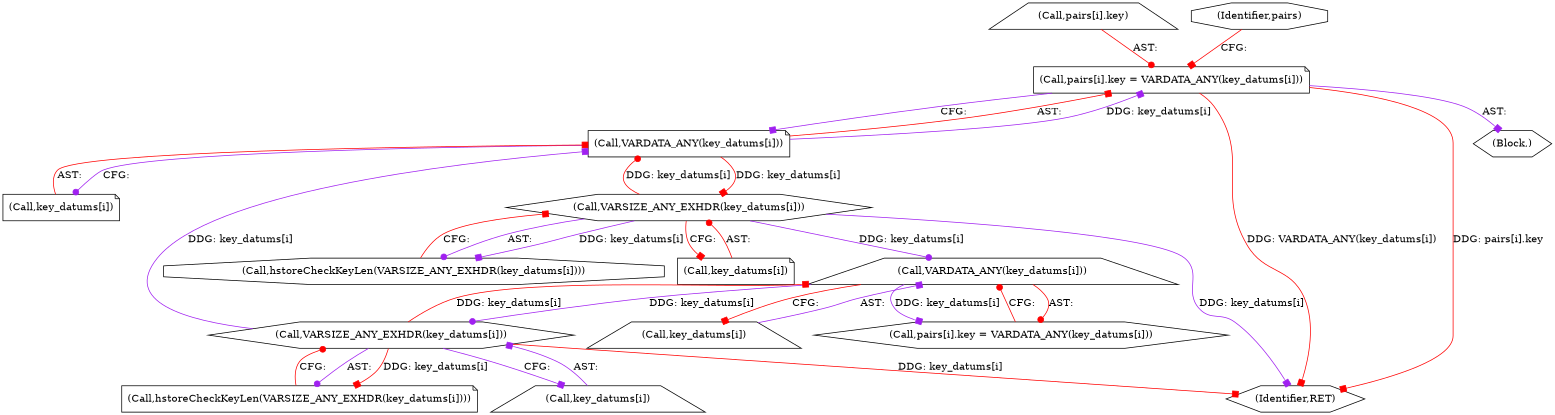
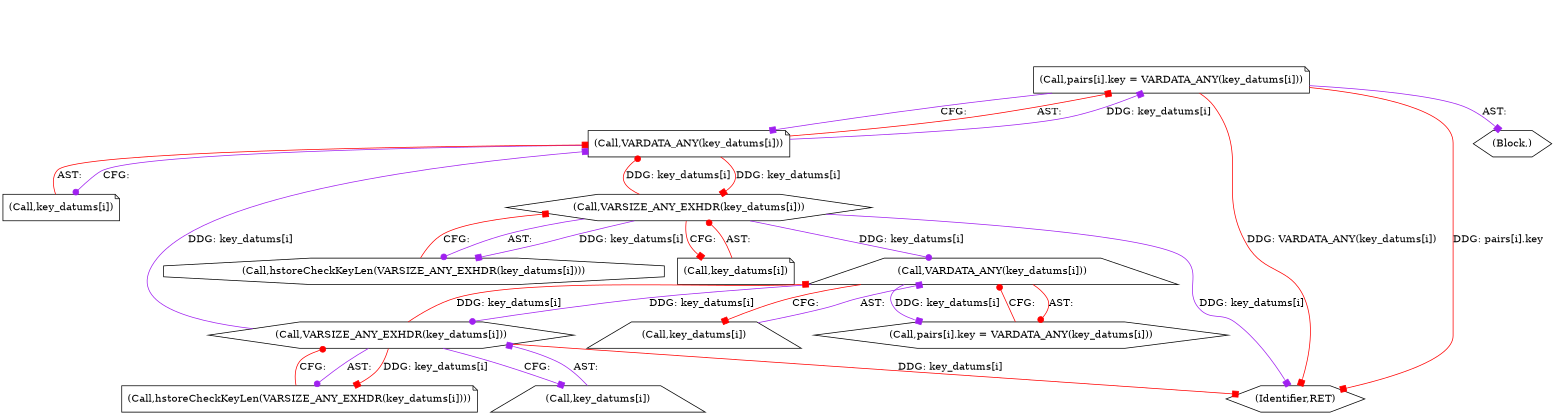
(1084, 16) -> none
(1260, 16) -> none
